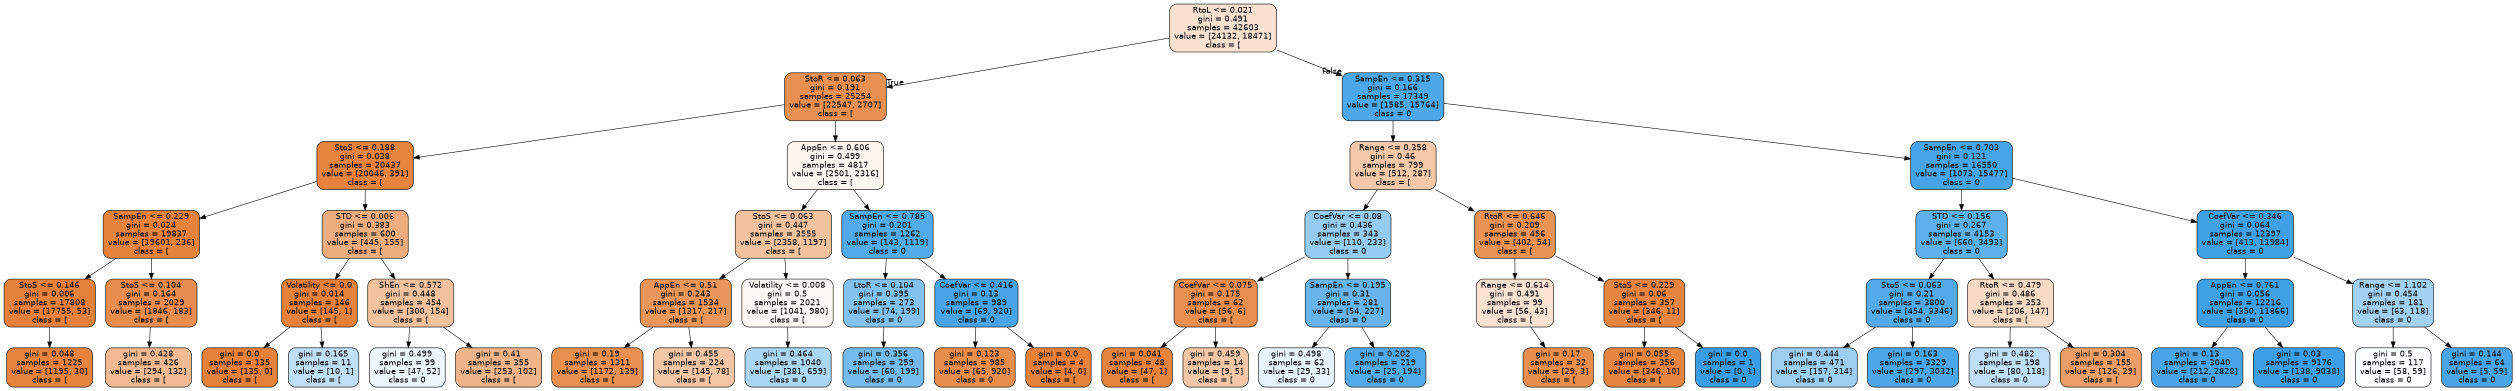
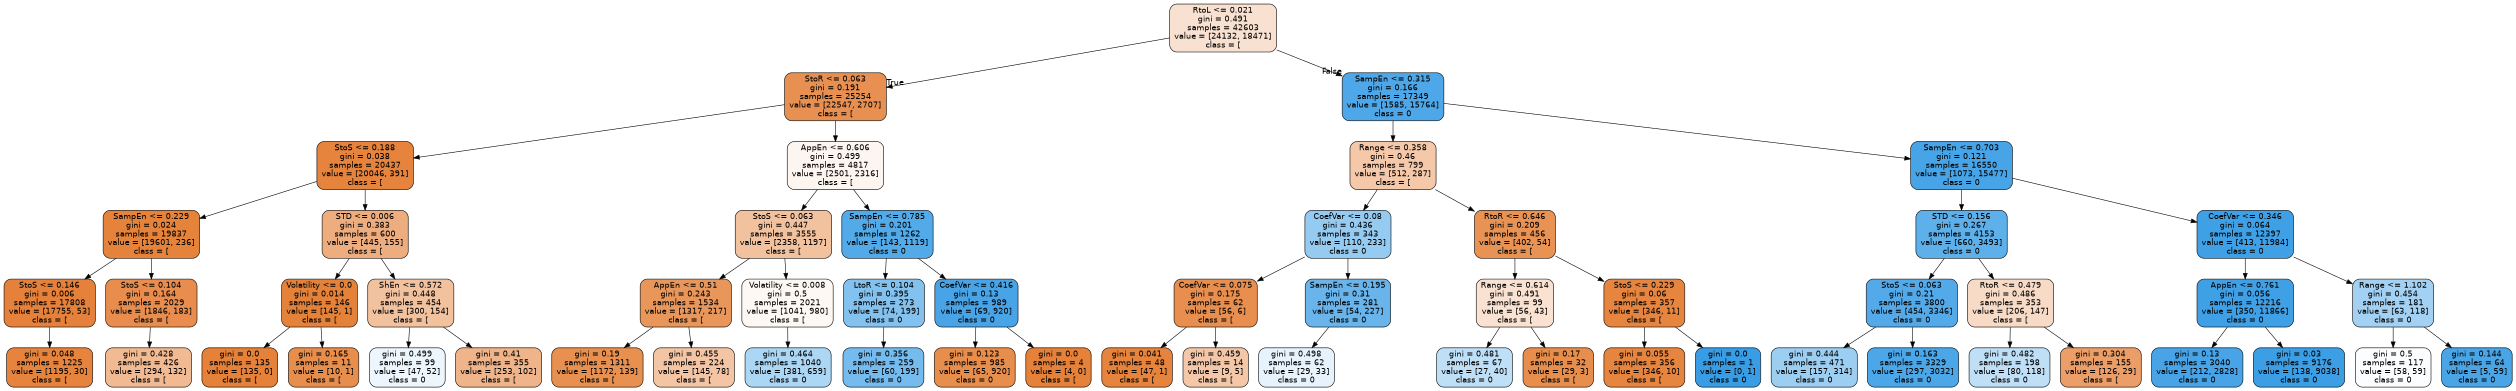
(324, 367) -> (324, 367)
(1386, 367) -> none
none -> (1474, 367)
